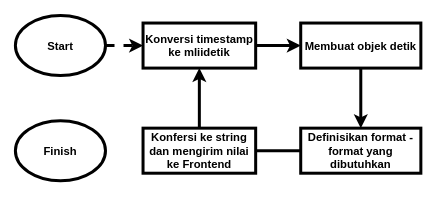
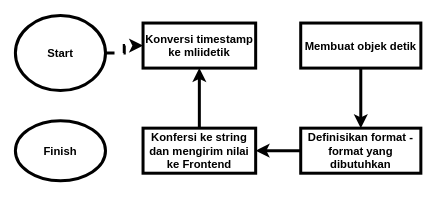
(60, 45) -> (60, 53)
(273, 45) -> none
(263, 150) -> (266, 150)
